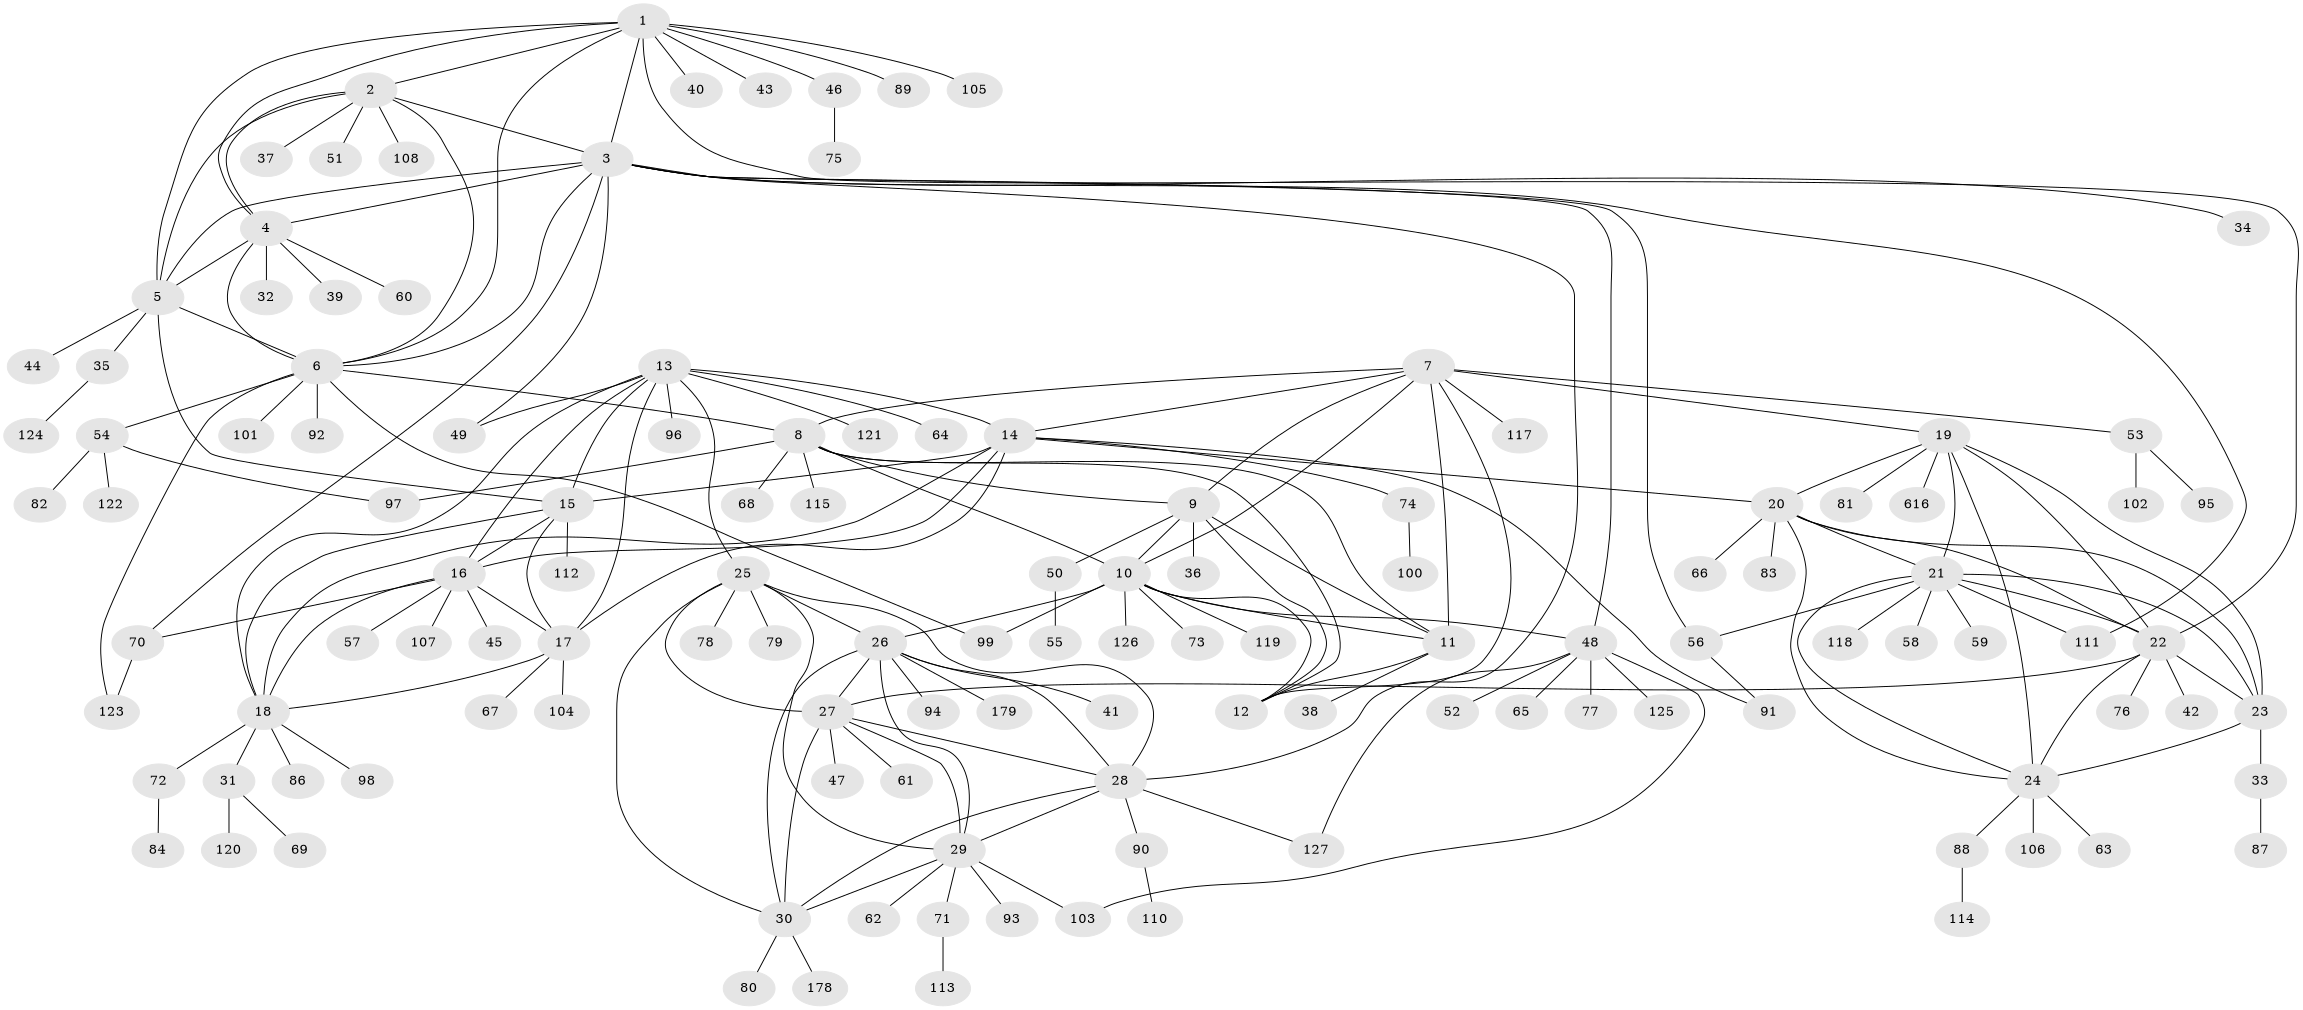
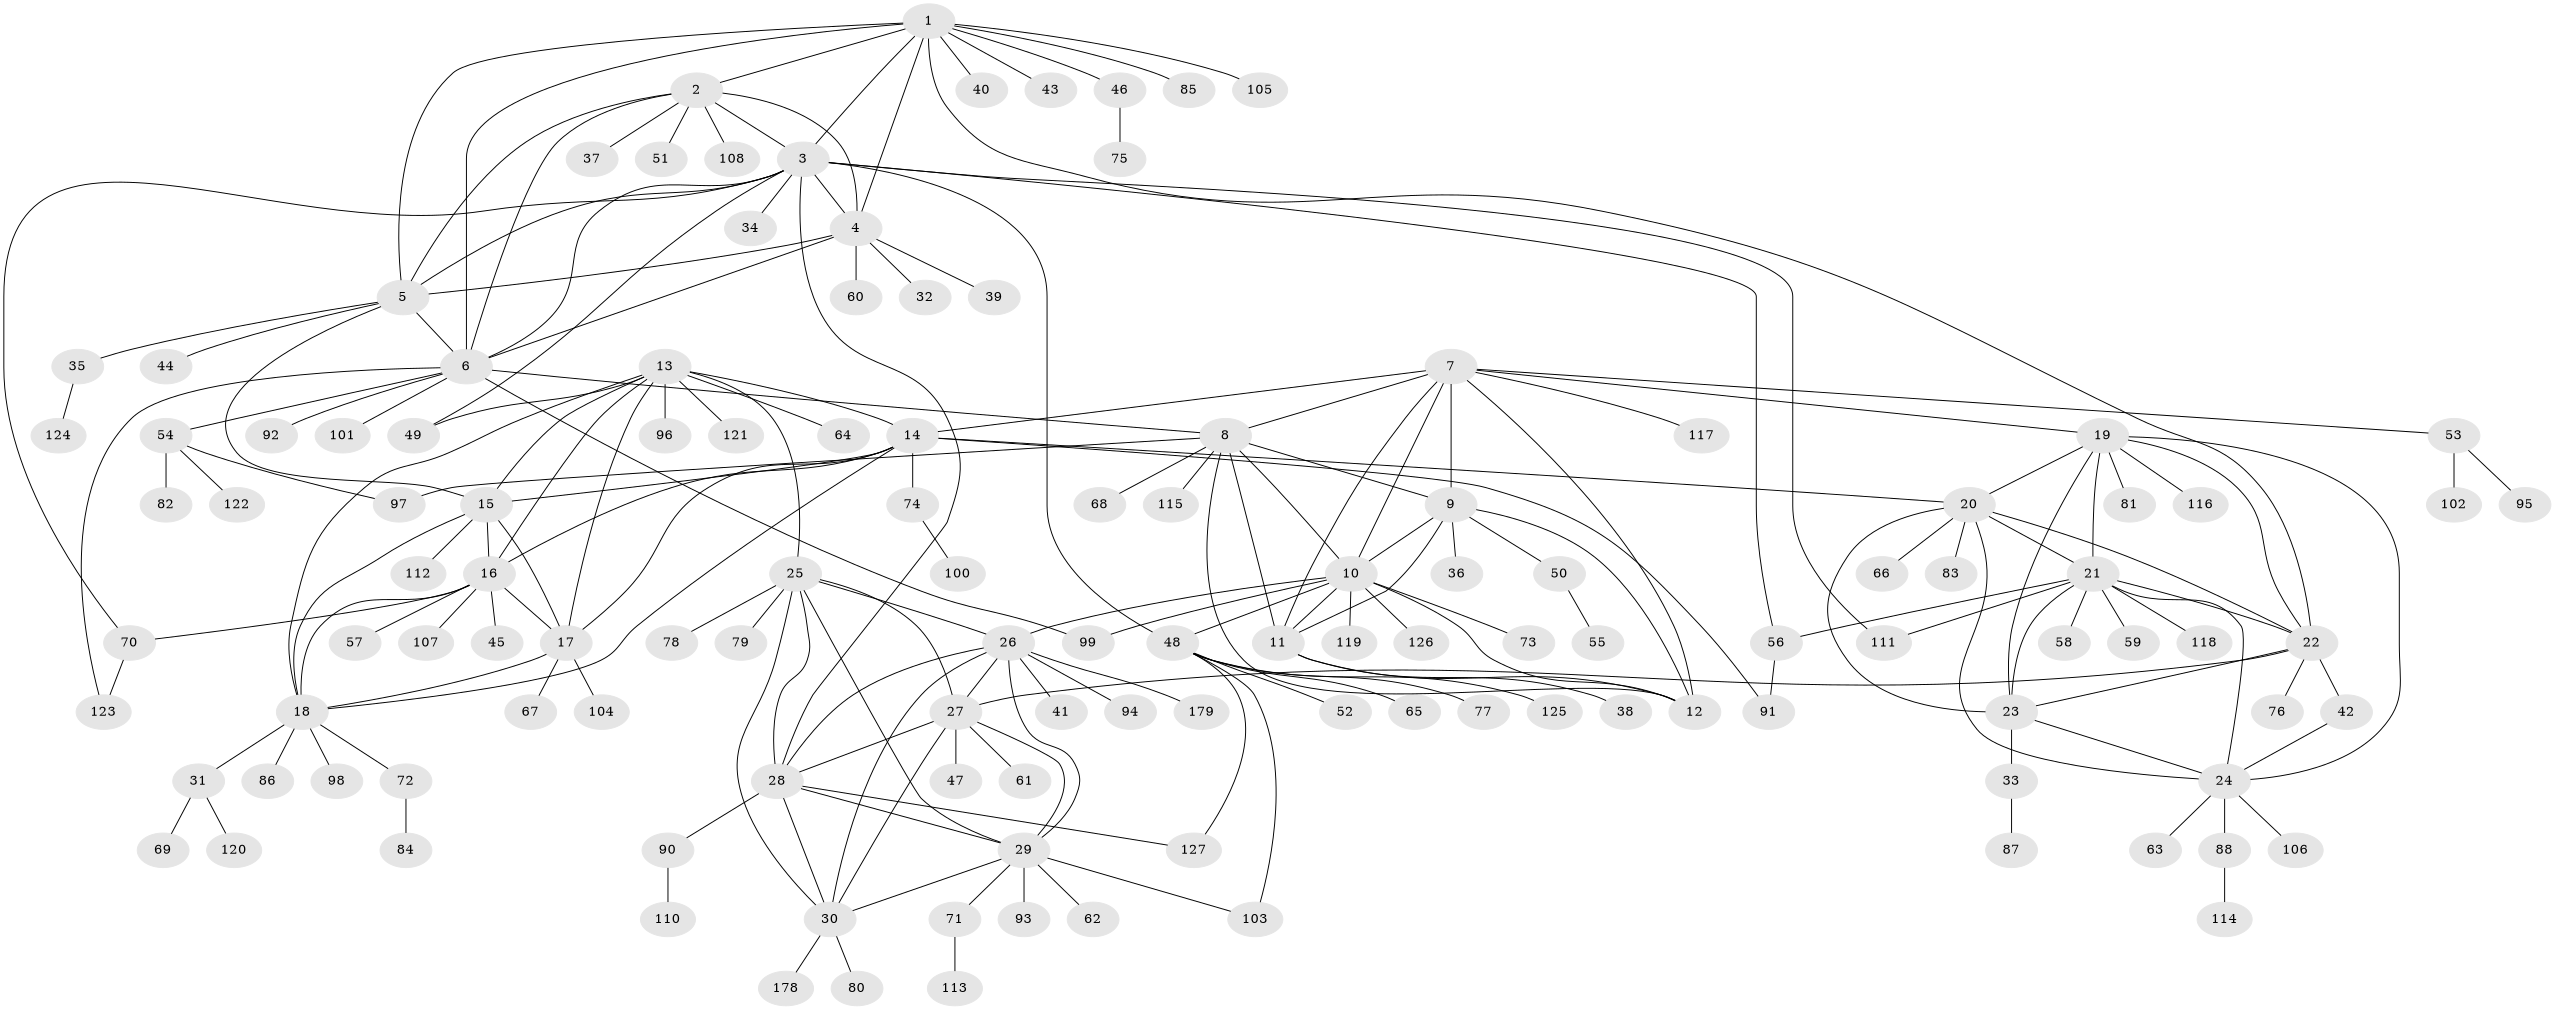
(904, 90) -> (1189, 90)
(1917, 505) -> (2201, 505)
(2082, 702) -> (2286, 747)
